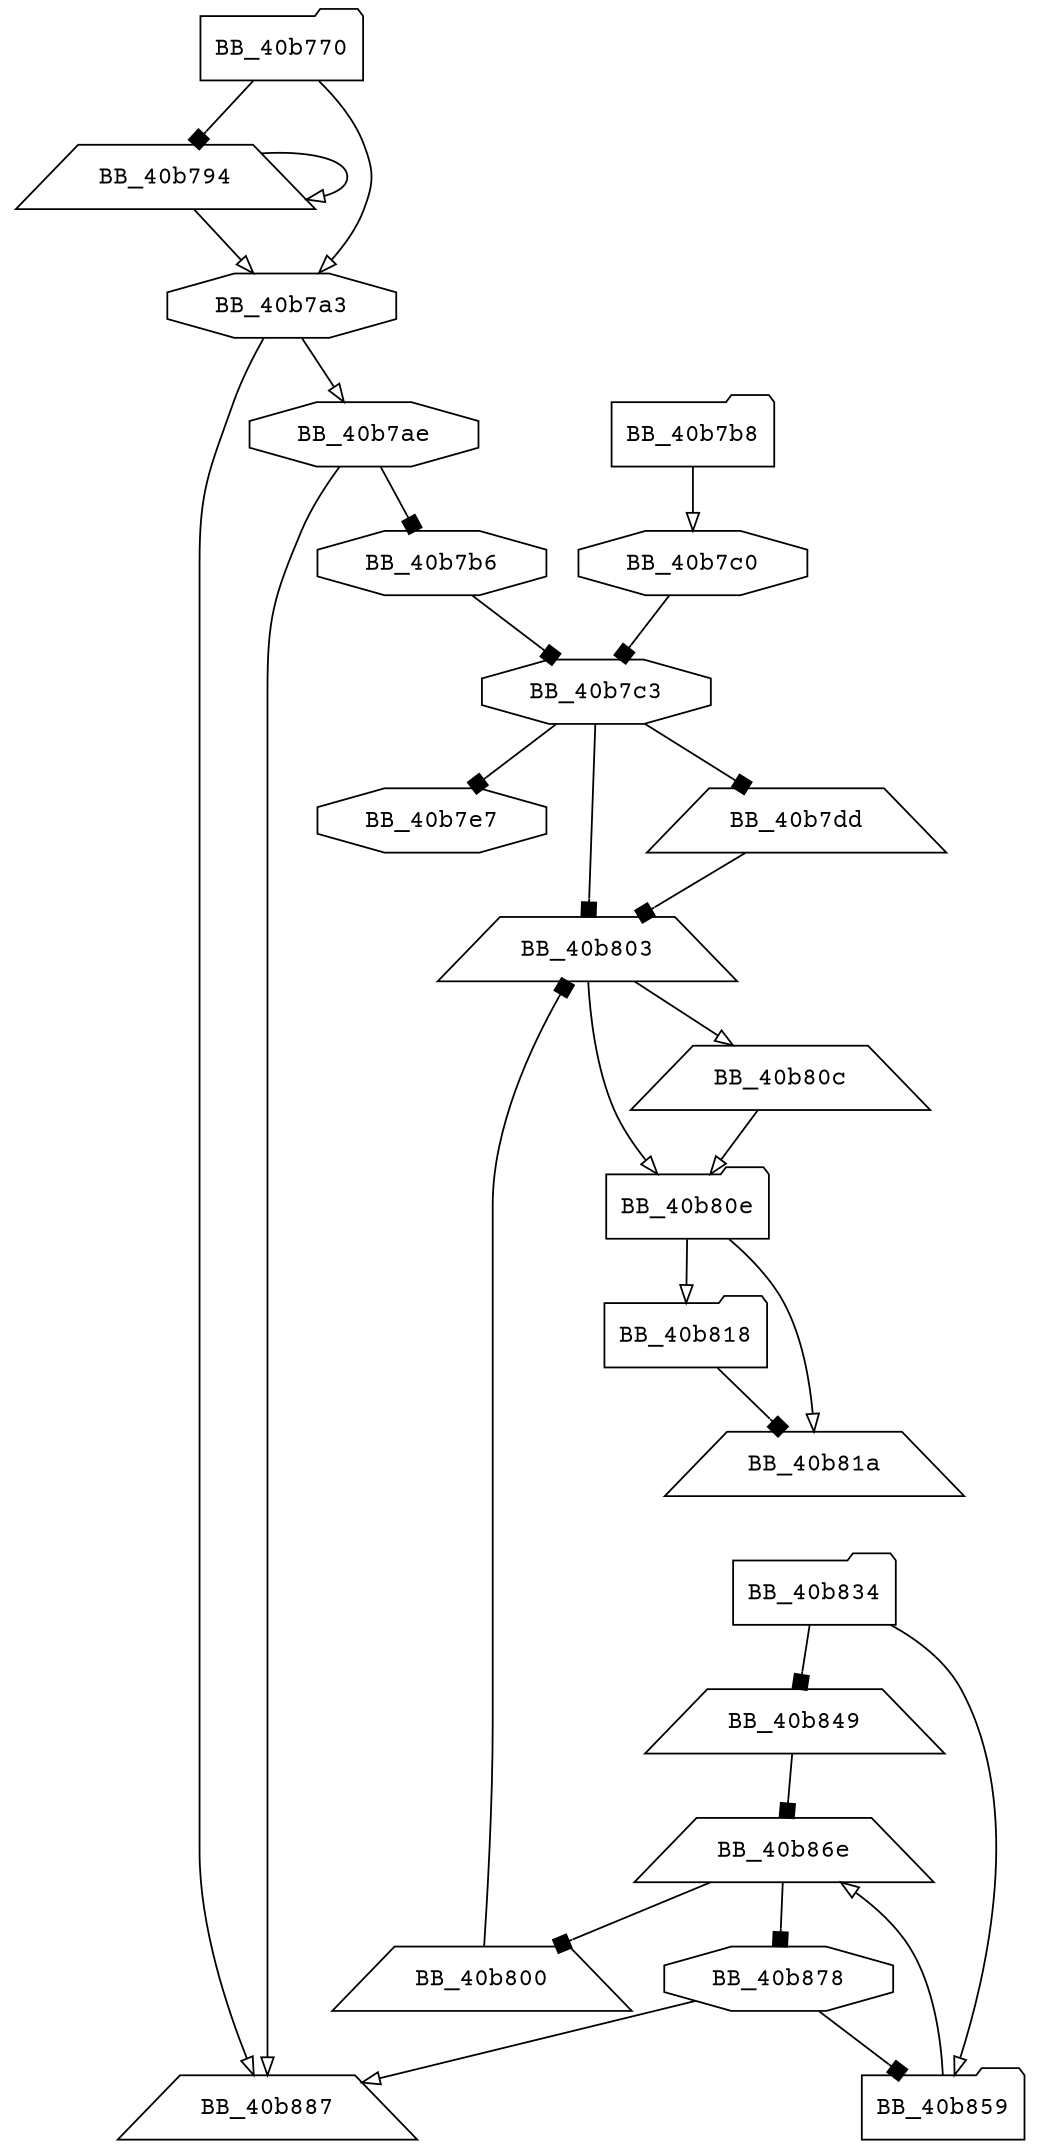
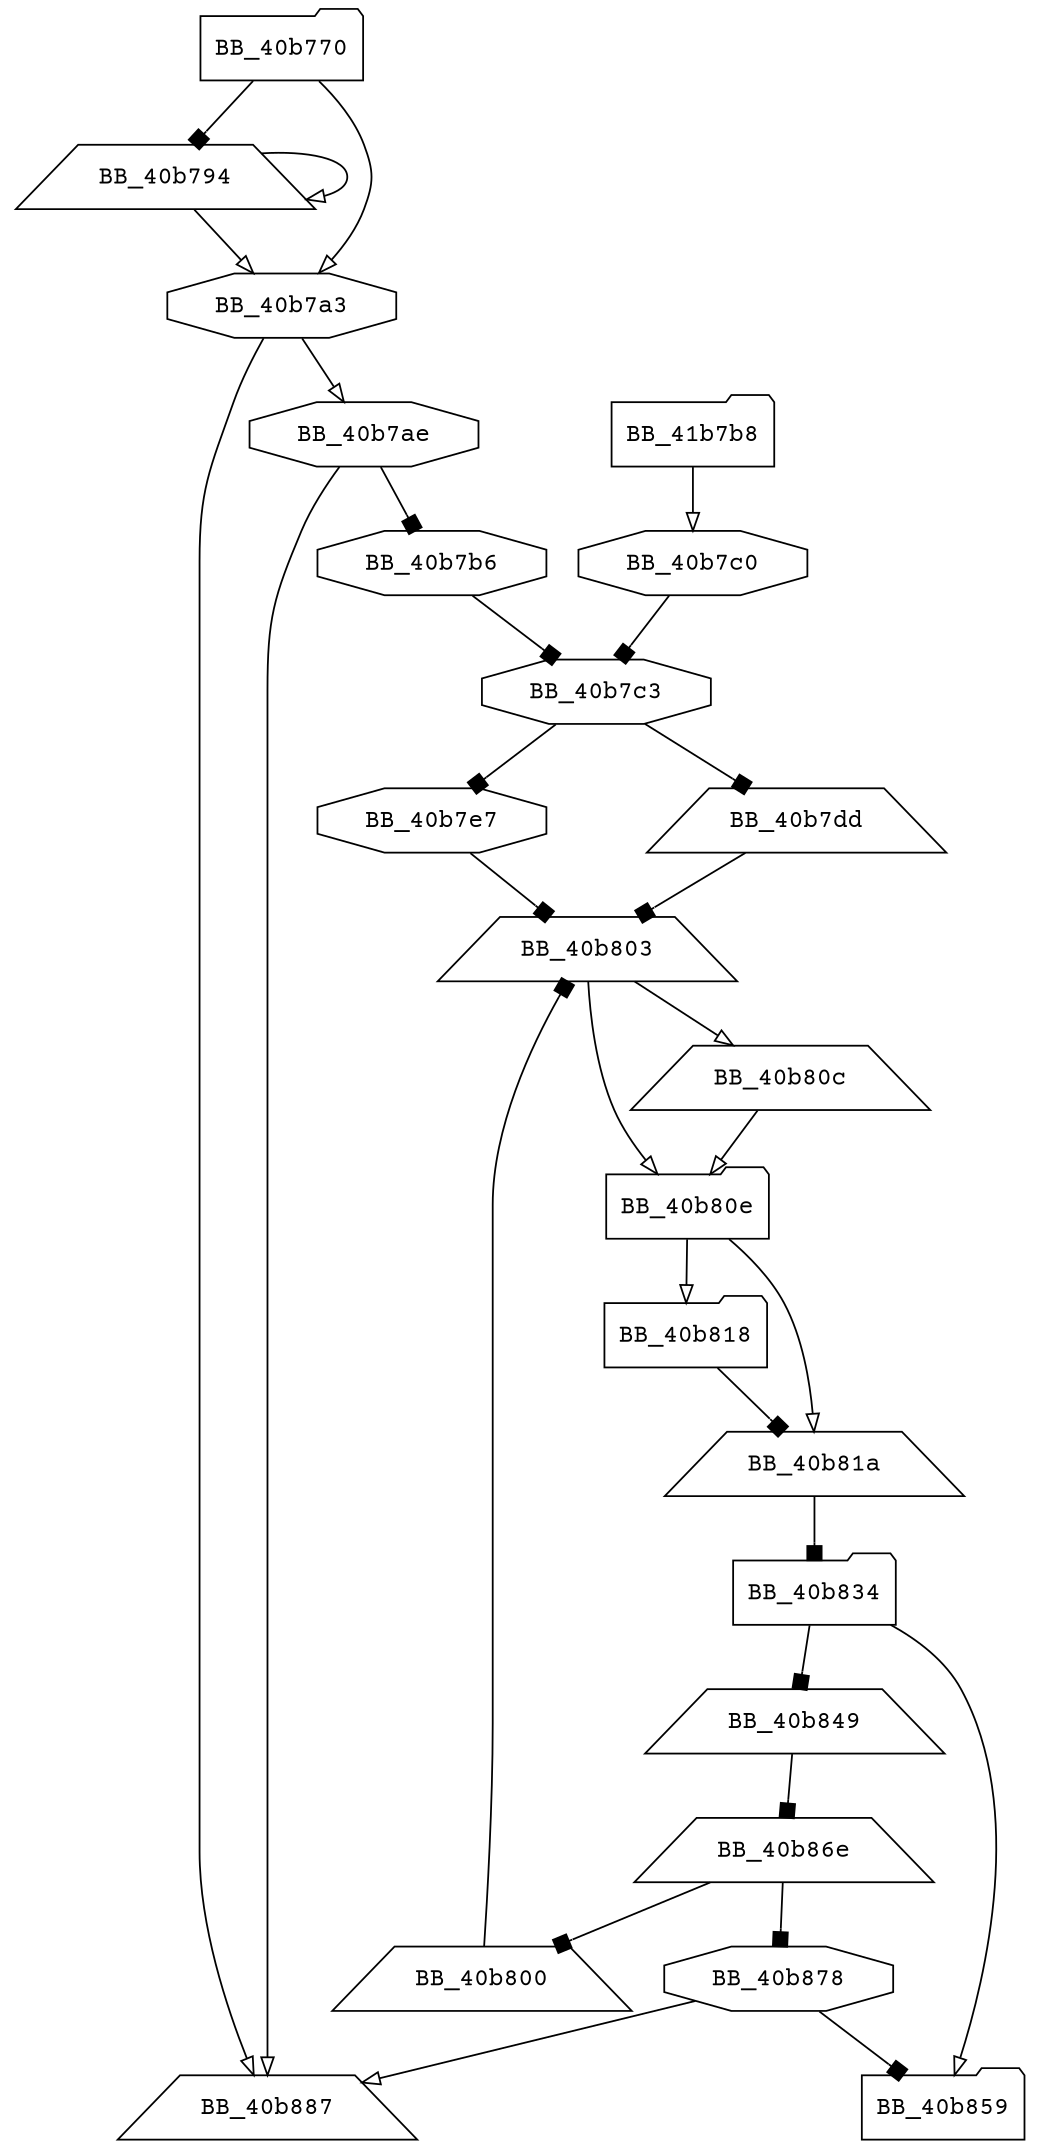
(693, 434) -> (693, 434)
(592, 811) -> (503, 879)
none -> (814, 1520)
(922, 1973) -> none
